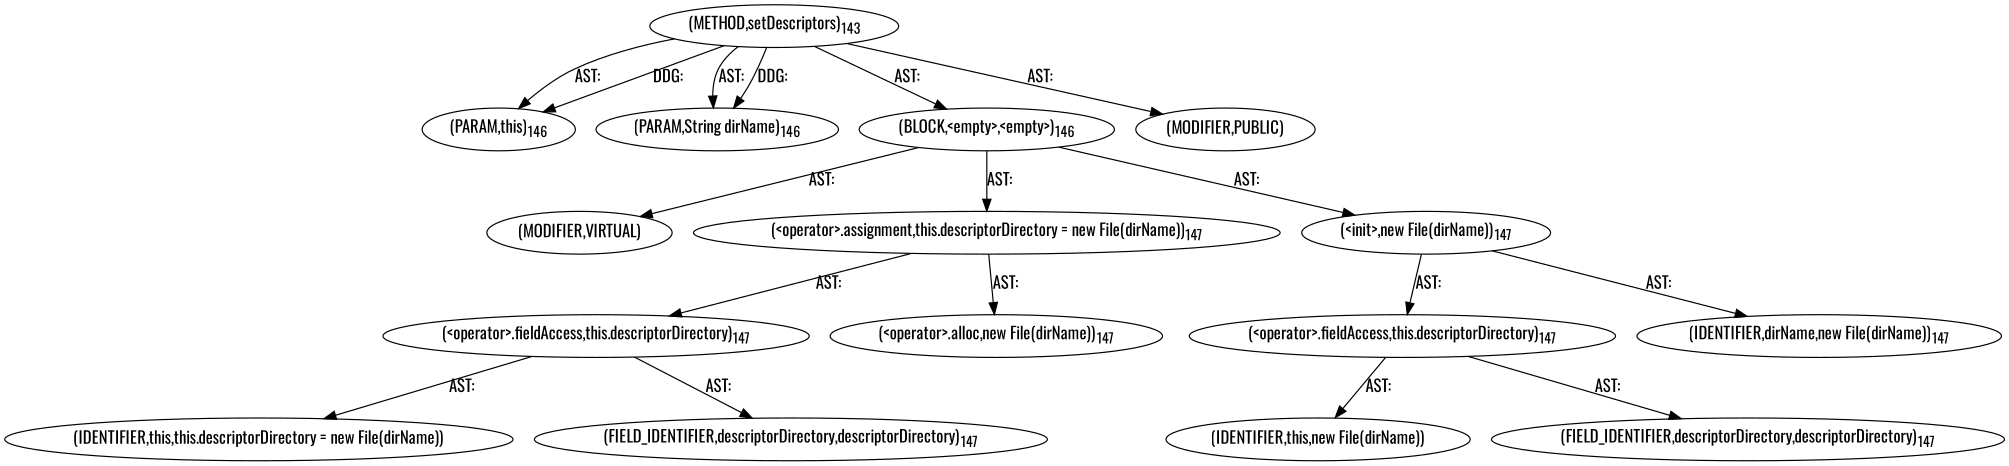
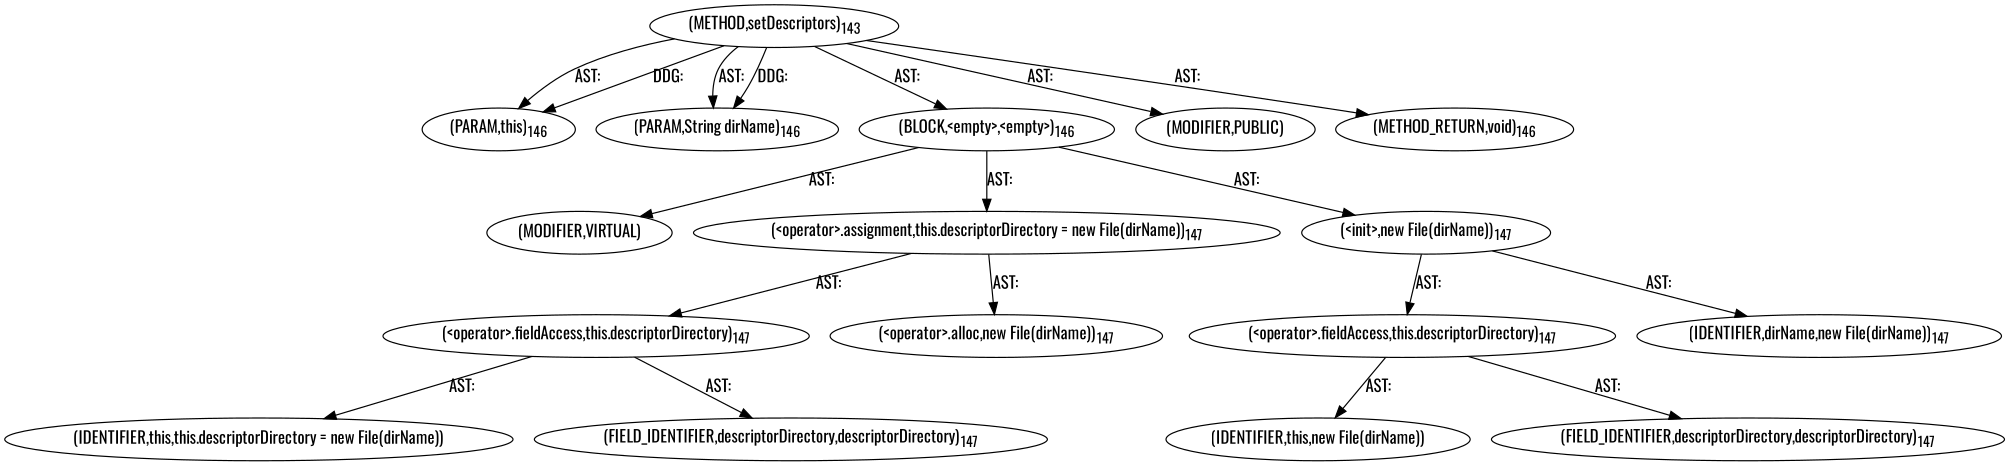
none -> (1455, 129)
